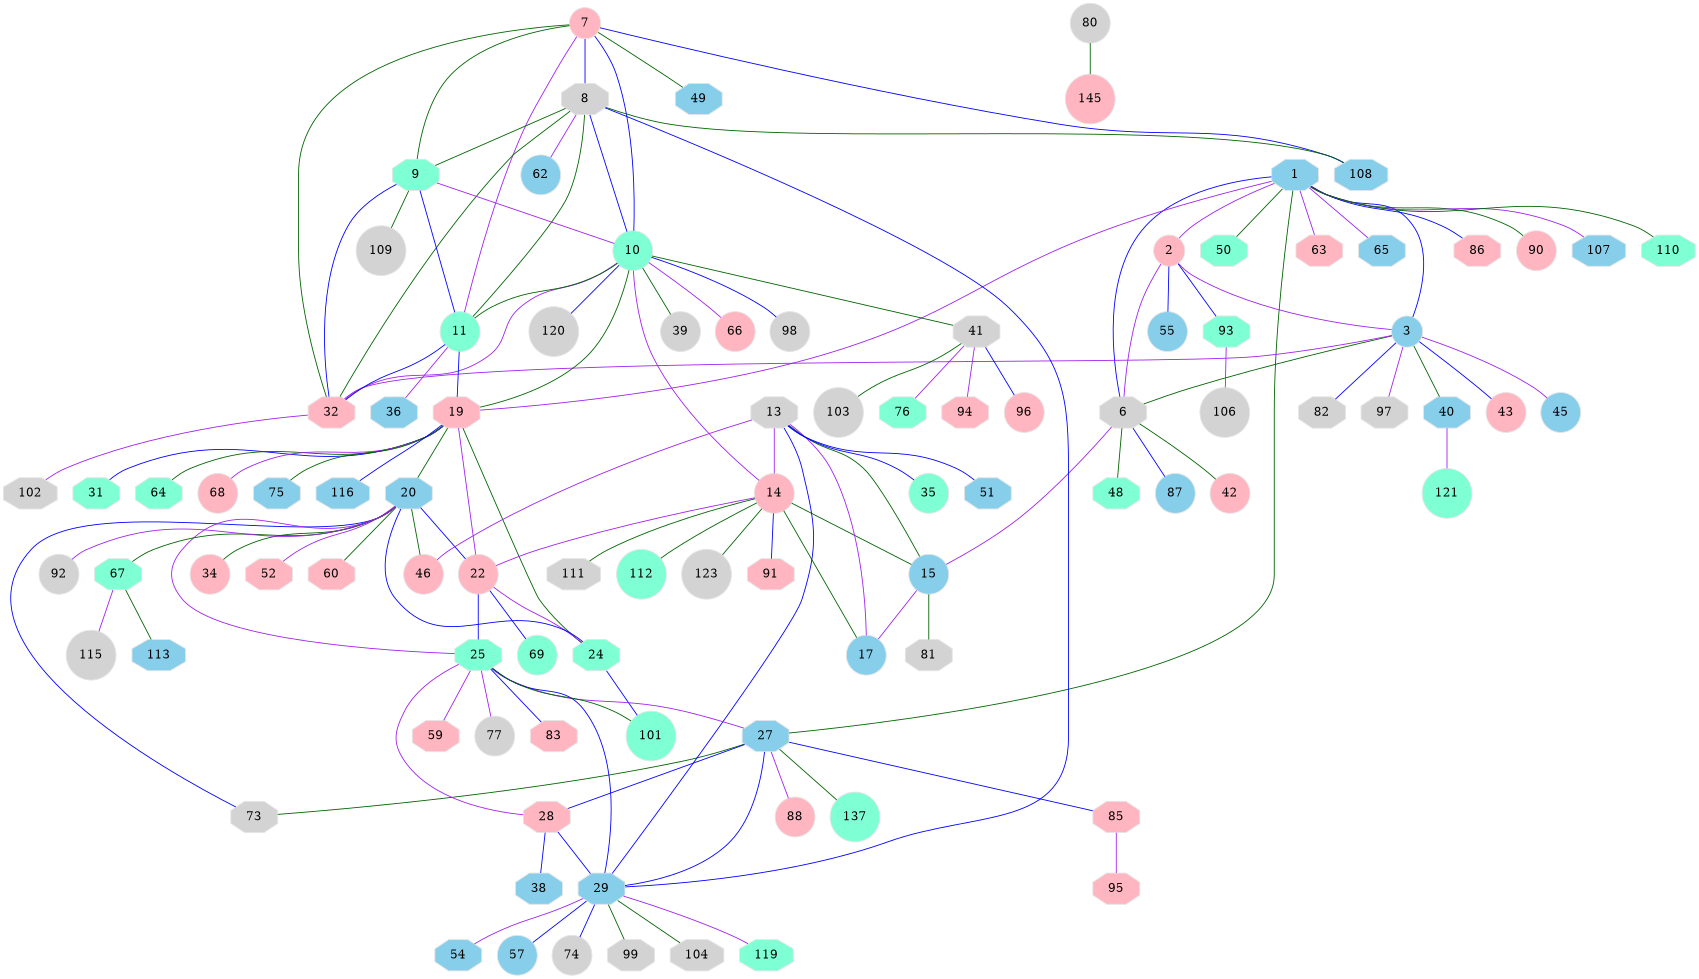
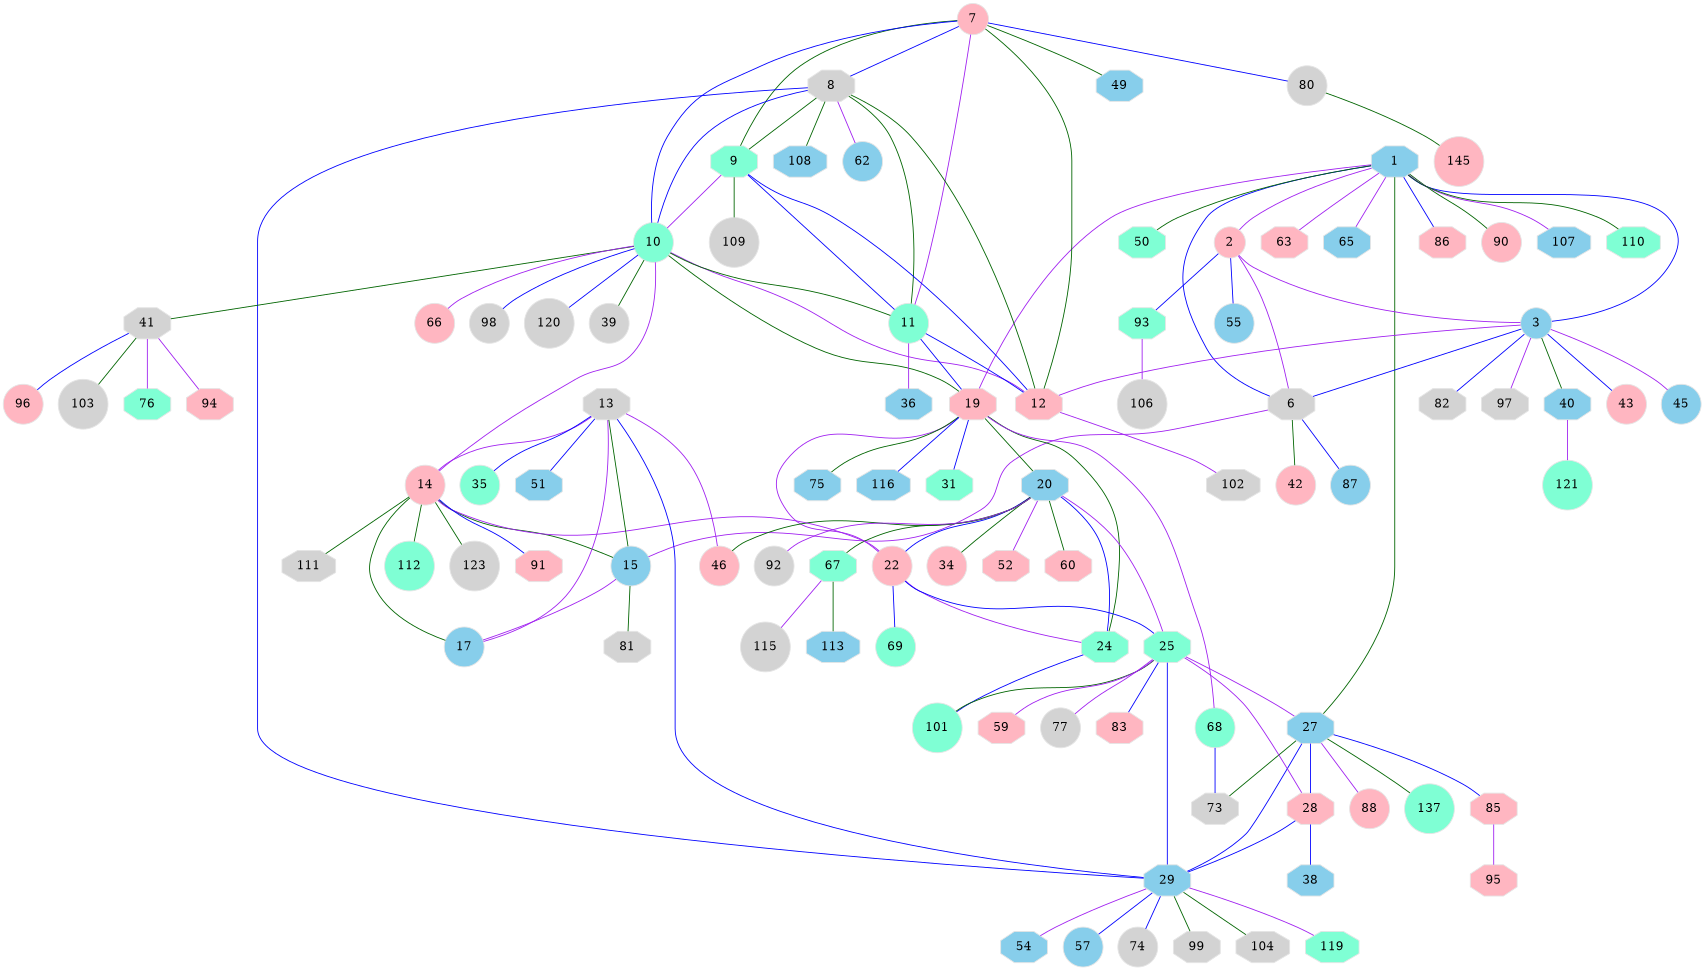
(970, 108) -> (1138, 52)
(1267, 367) -> (1417, 363)
(332, 412) -> (1039, 404)
(159, 493) -> none
(218, 493) -> (1215, 728)
(1116, 493) -> none
(33, 549) -> (1215, 770)
